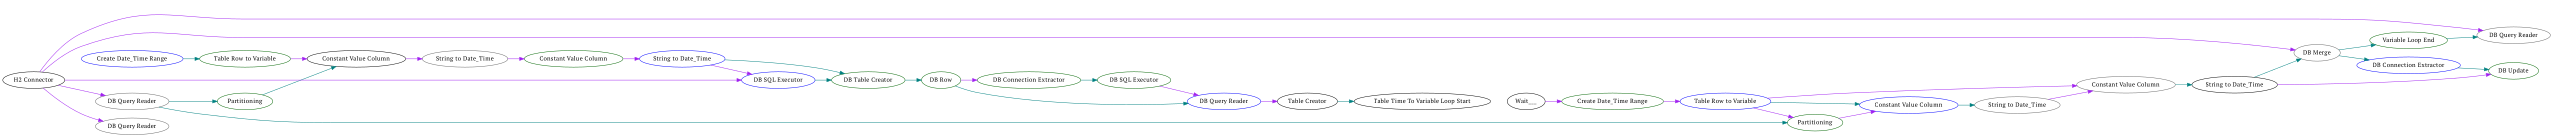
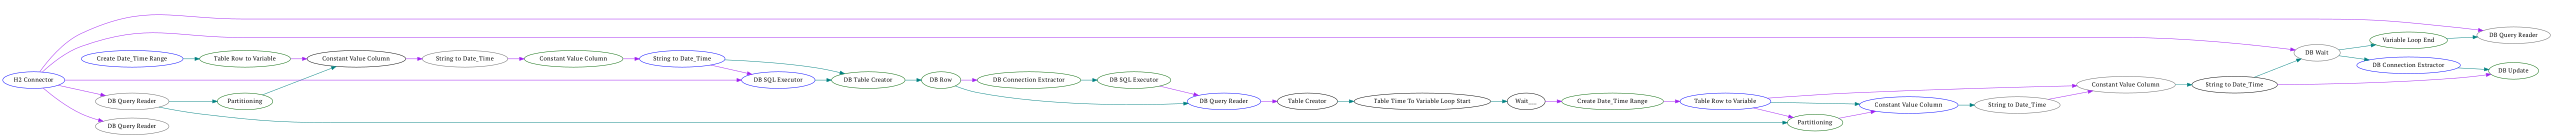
(2317, 53) -> (2317, 53)
(34, 80) -> (34, 80)
none -> (1497, 101)
